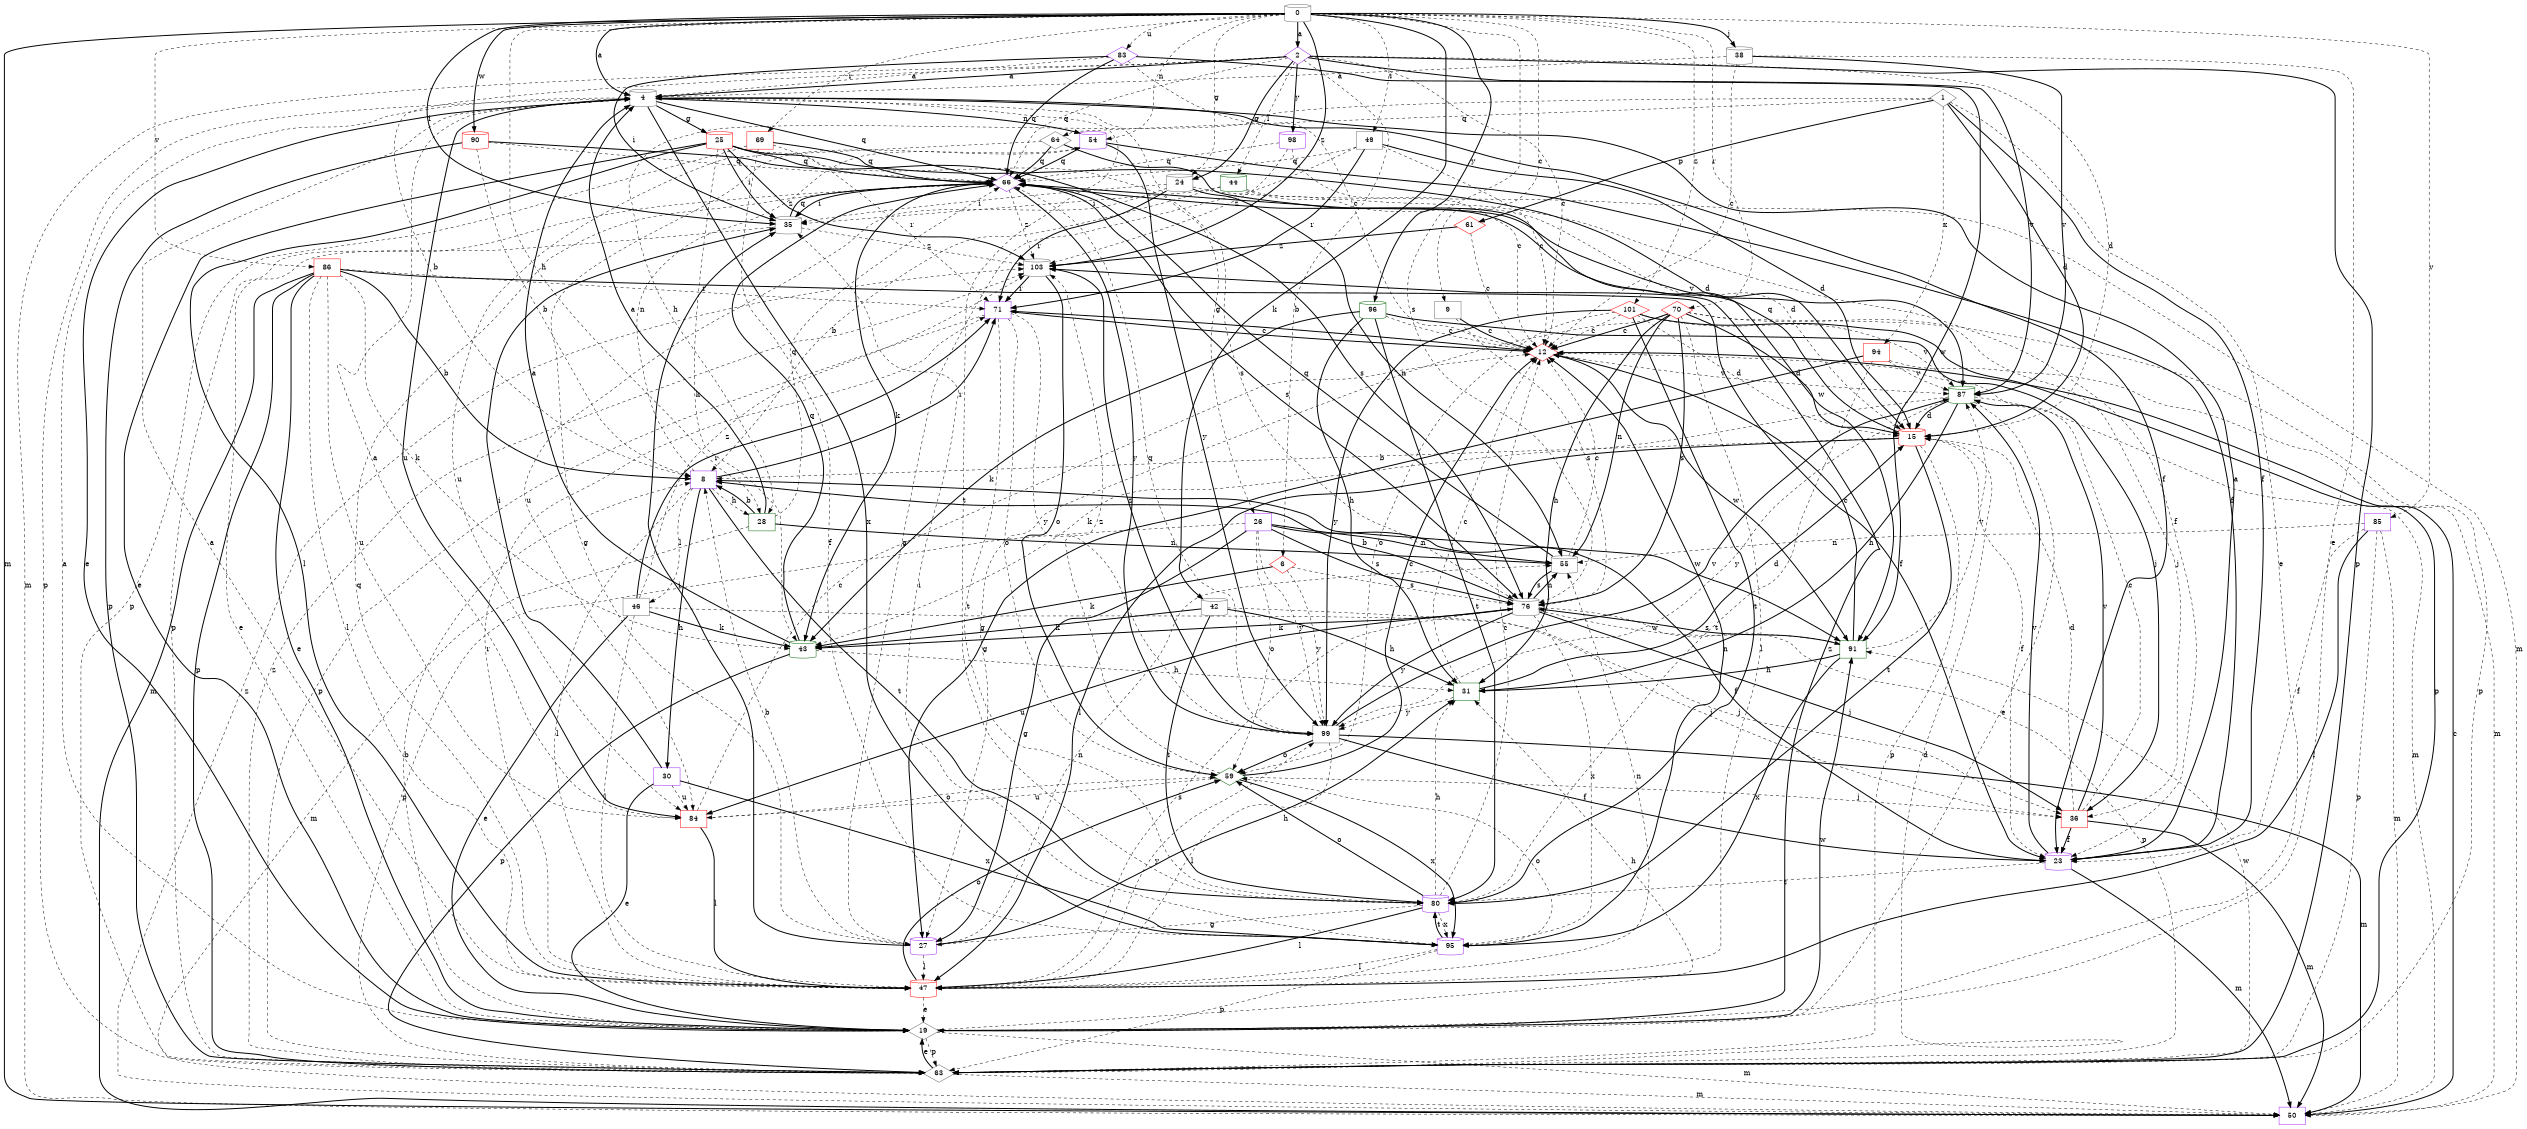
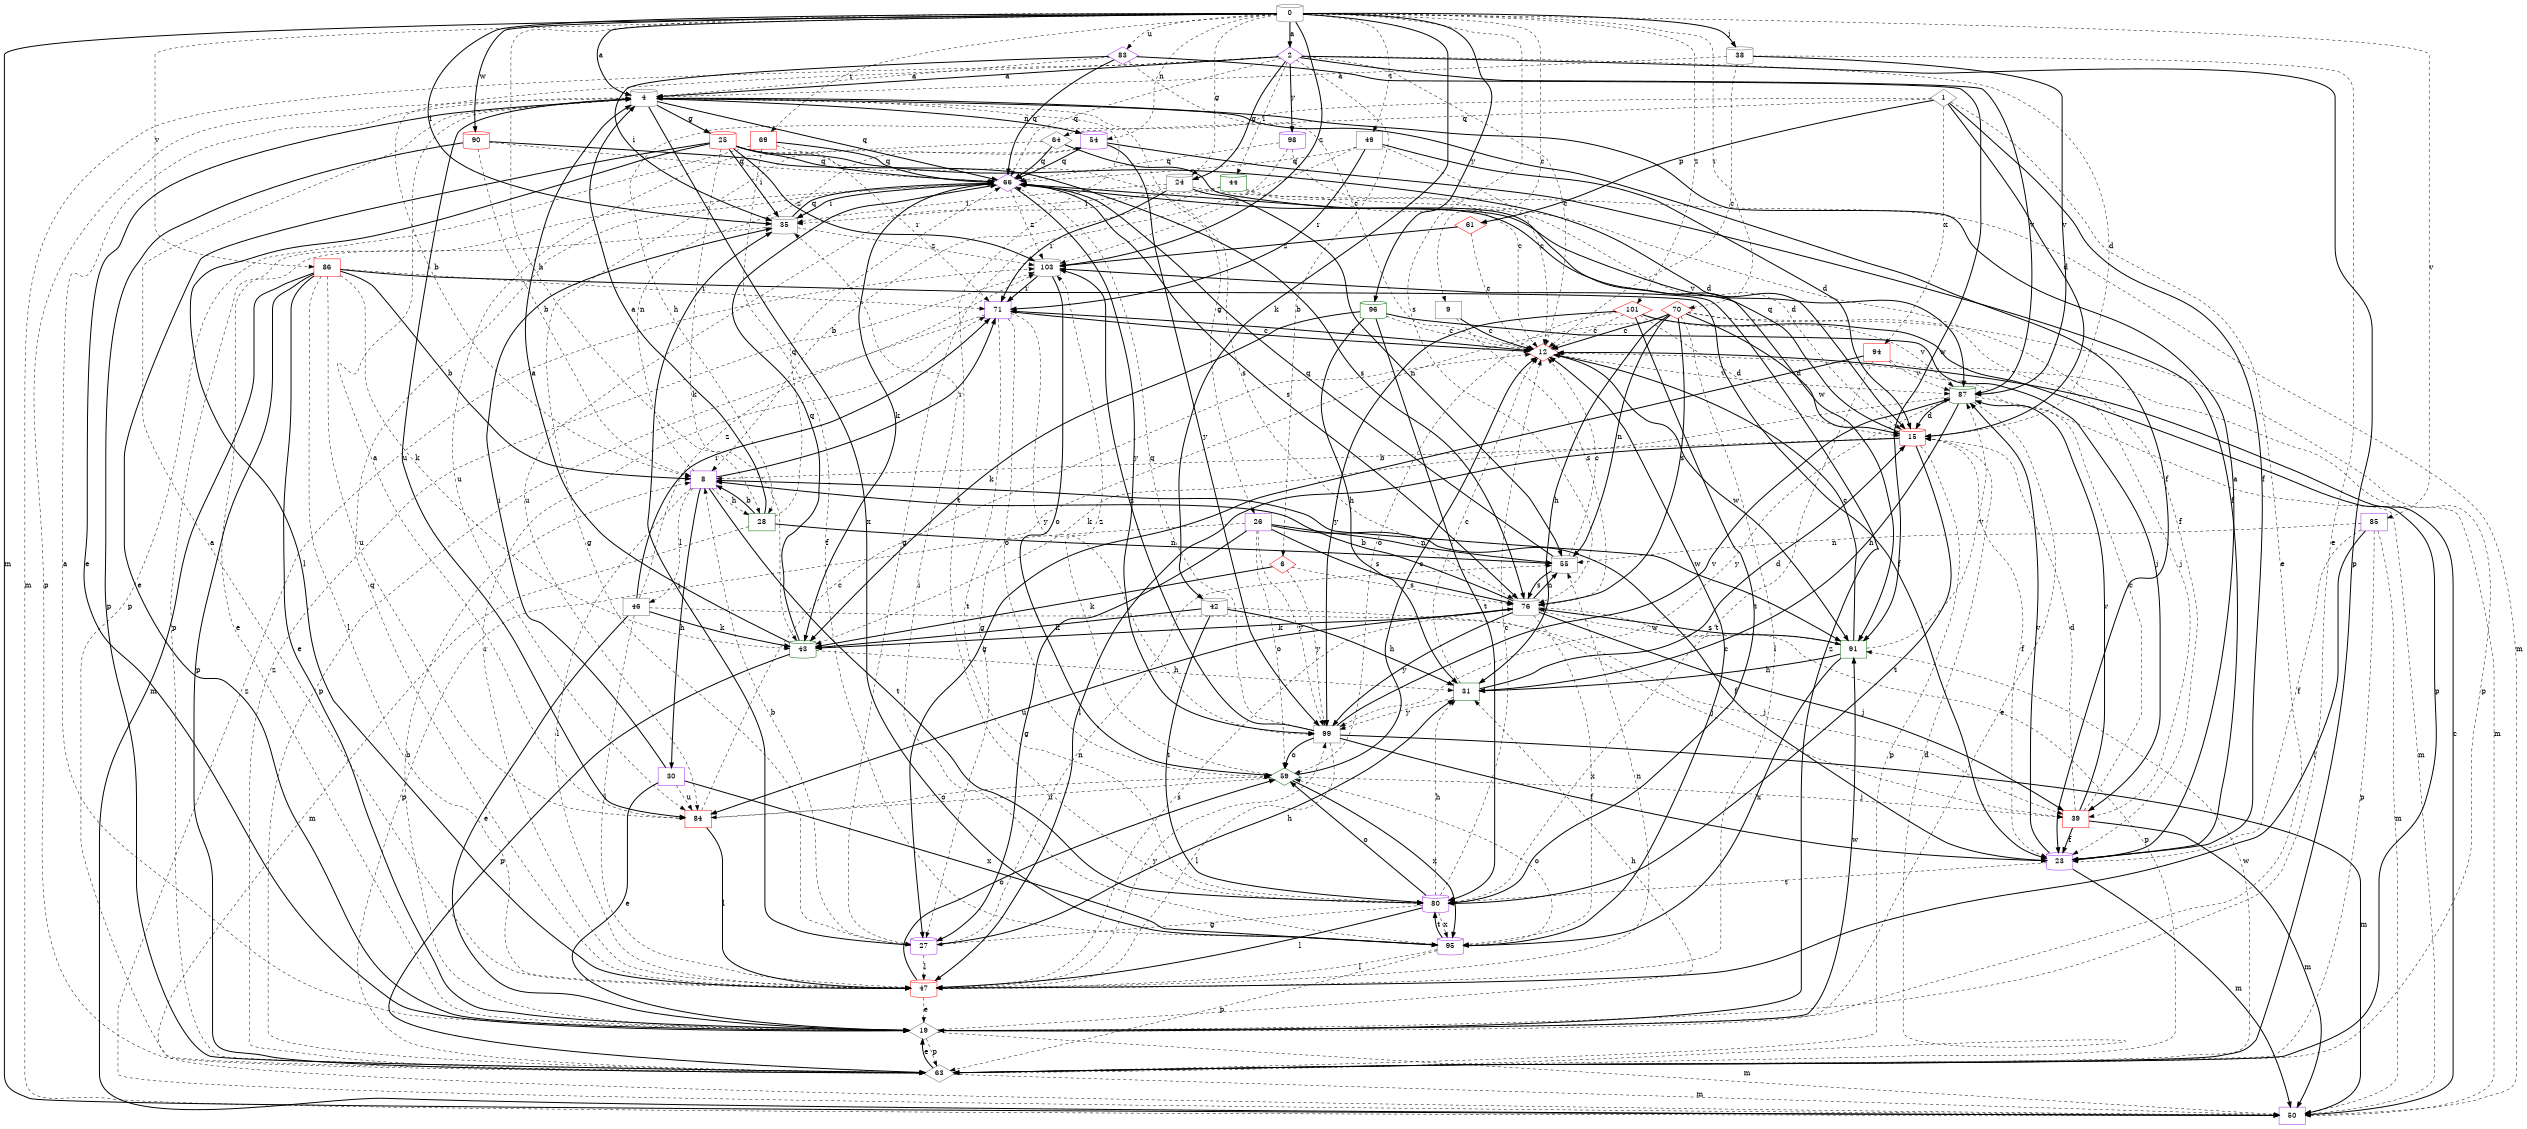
(1726, 649) -> (1726, 649)
(2074, 819) -> (2076, 819)
